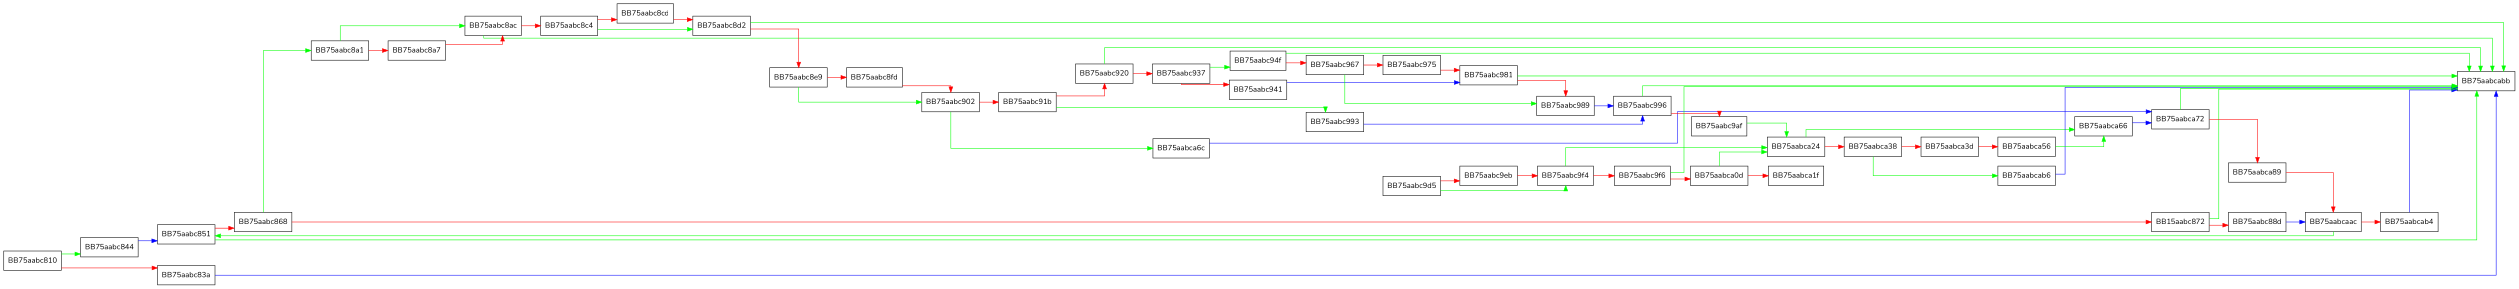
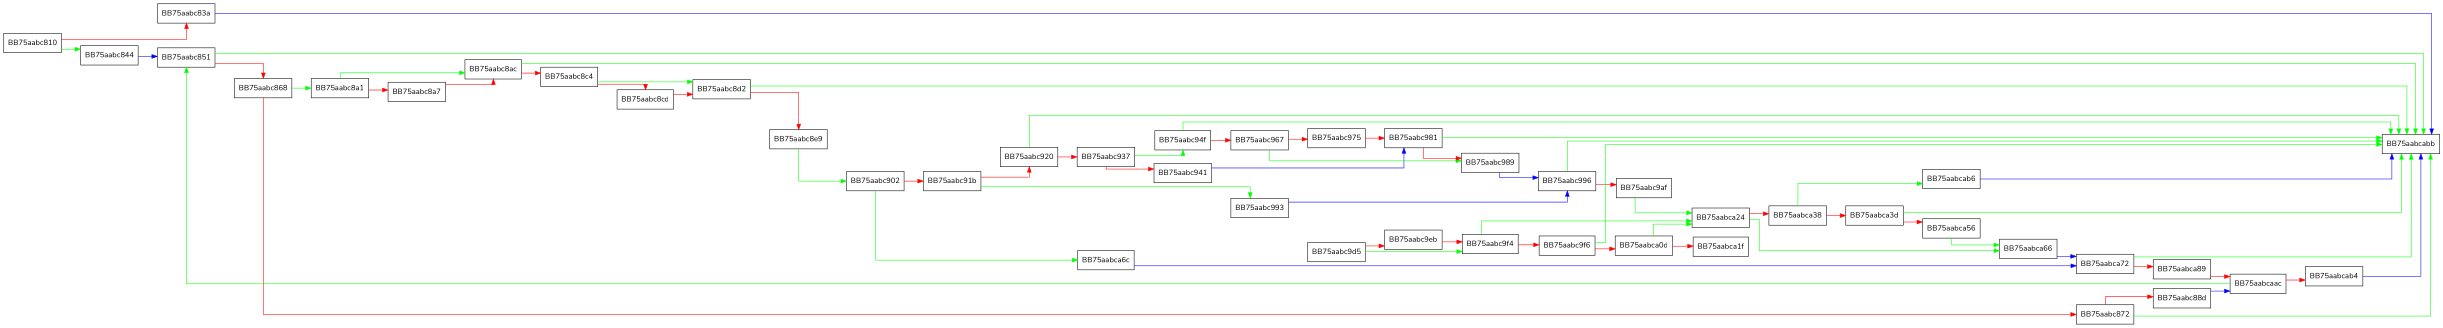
(875, 77) -> none
none -> (2179, 212)
(2180, 222) -> (2105, 314)
